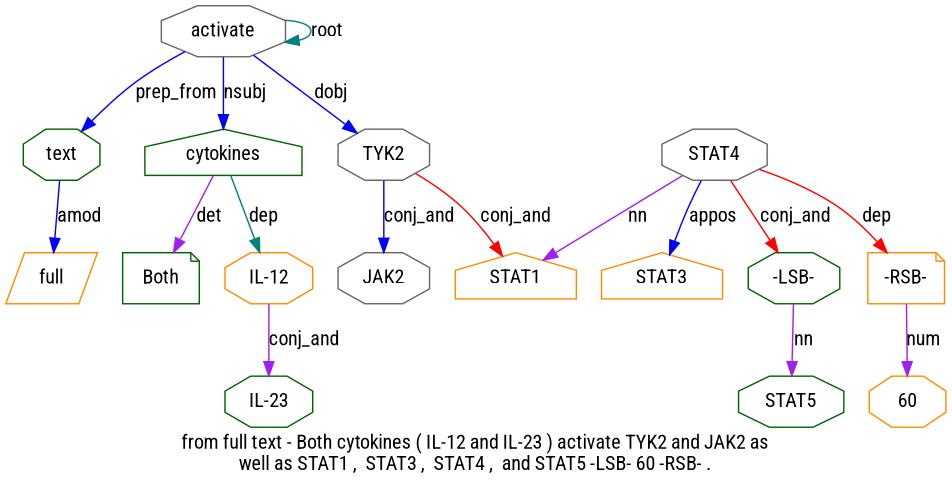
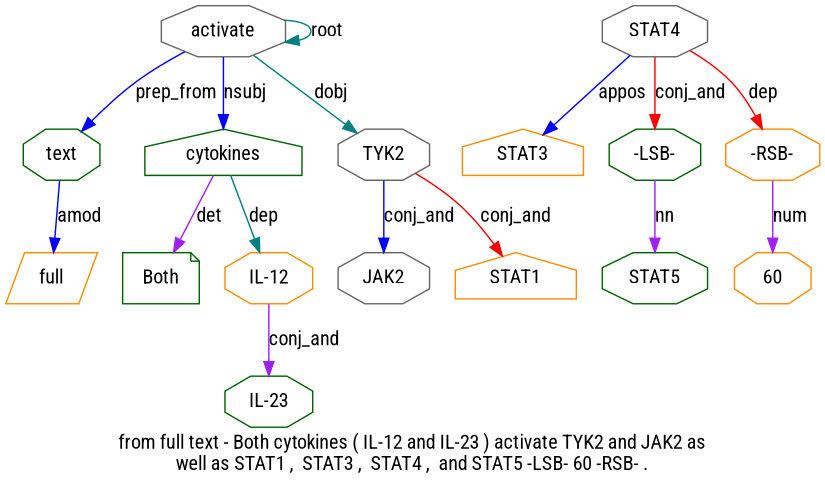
(300, 90) -> (300, 90)
(619, 214) -> none
(906, 278) -> (773, 155)
